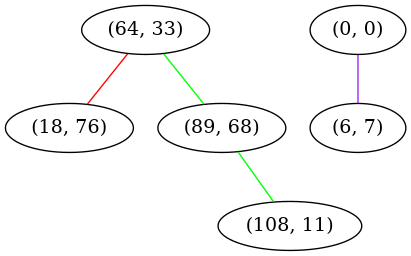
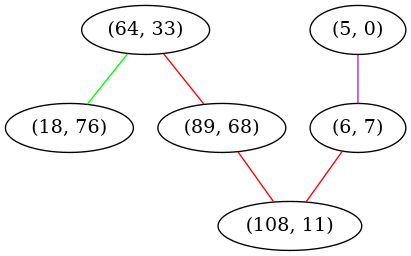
(358, 30) -> (358, 30)
(107, 79) -> (107, 79)
(184, 79) -> (184, 79)
(256, 177) -> (256, 177)
none -> (324, 177)
